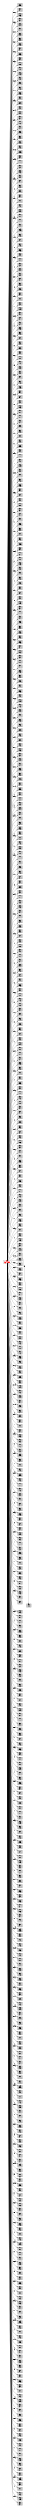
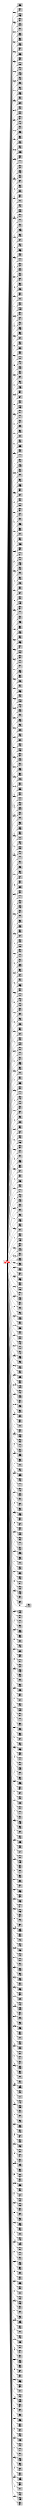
(28, 1429) -> (9, 1440)
